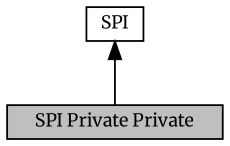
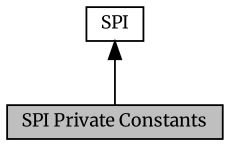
(115, 122) -> (115, 122)
